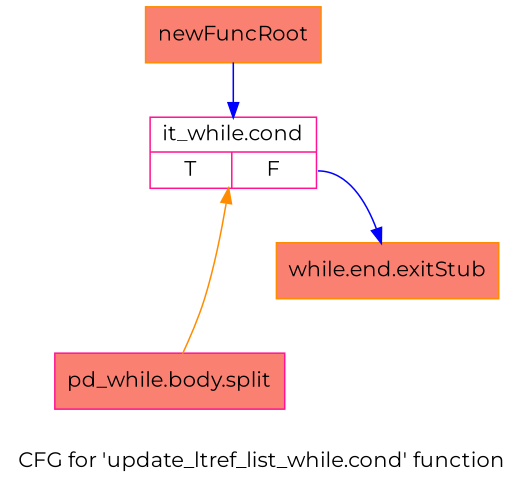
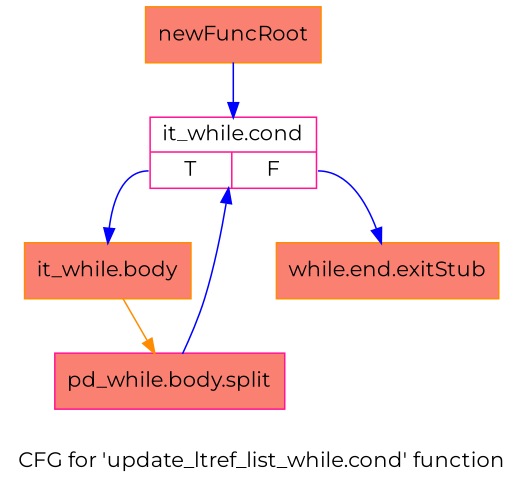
none -> (108, 271)
(210, 280) -> (210, 280)
